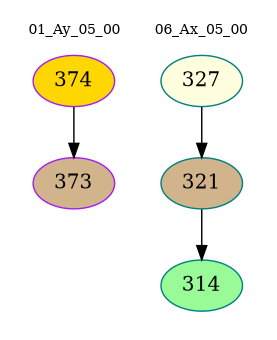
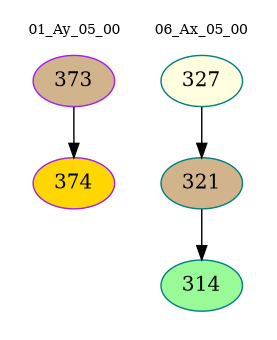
(74, 125) -> (74, 125)
